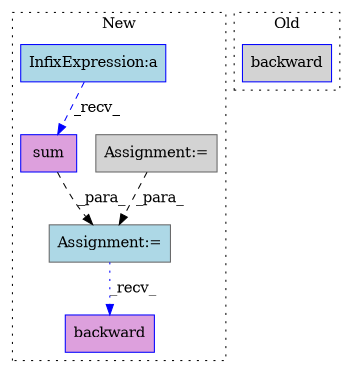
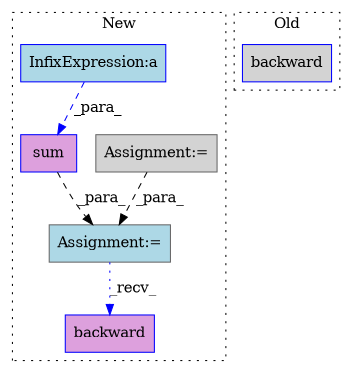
(97, 108) -> (97, 108)
